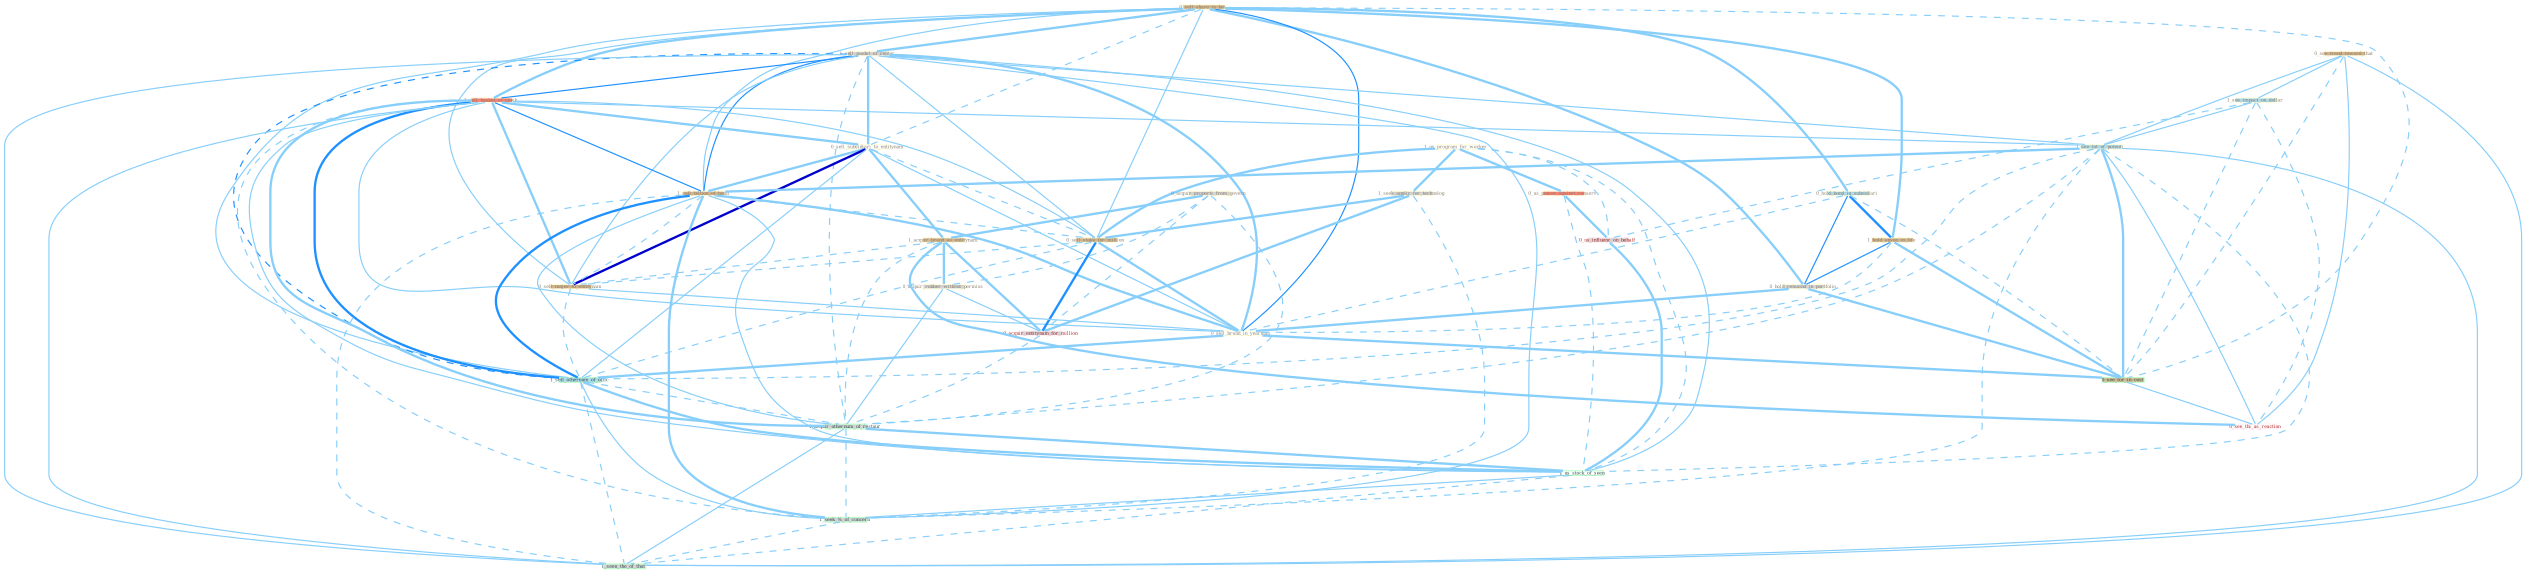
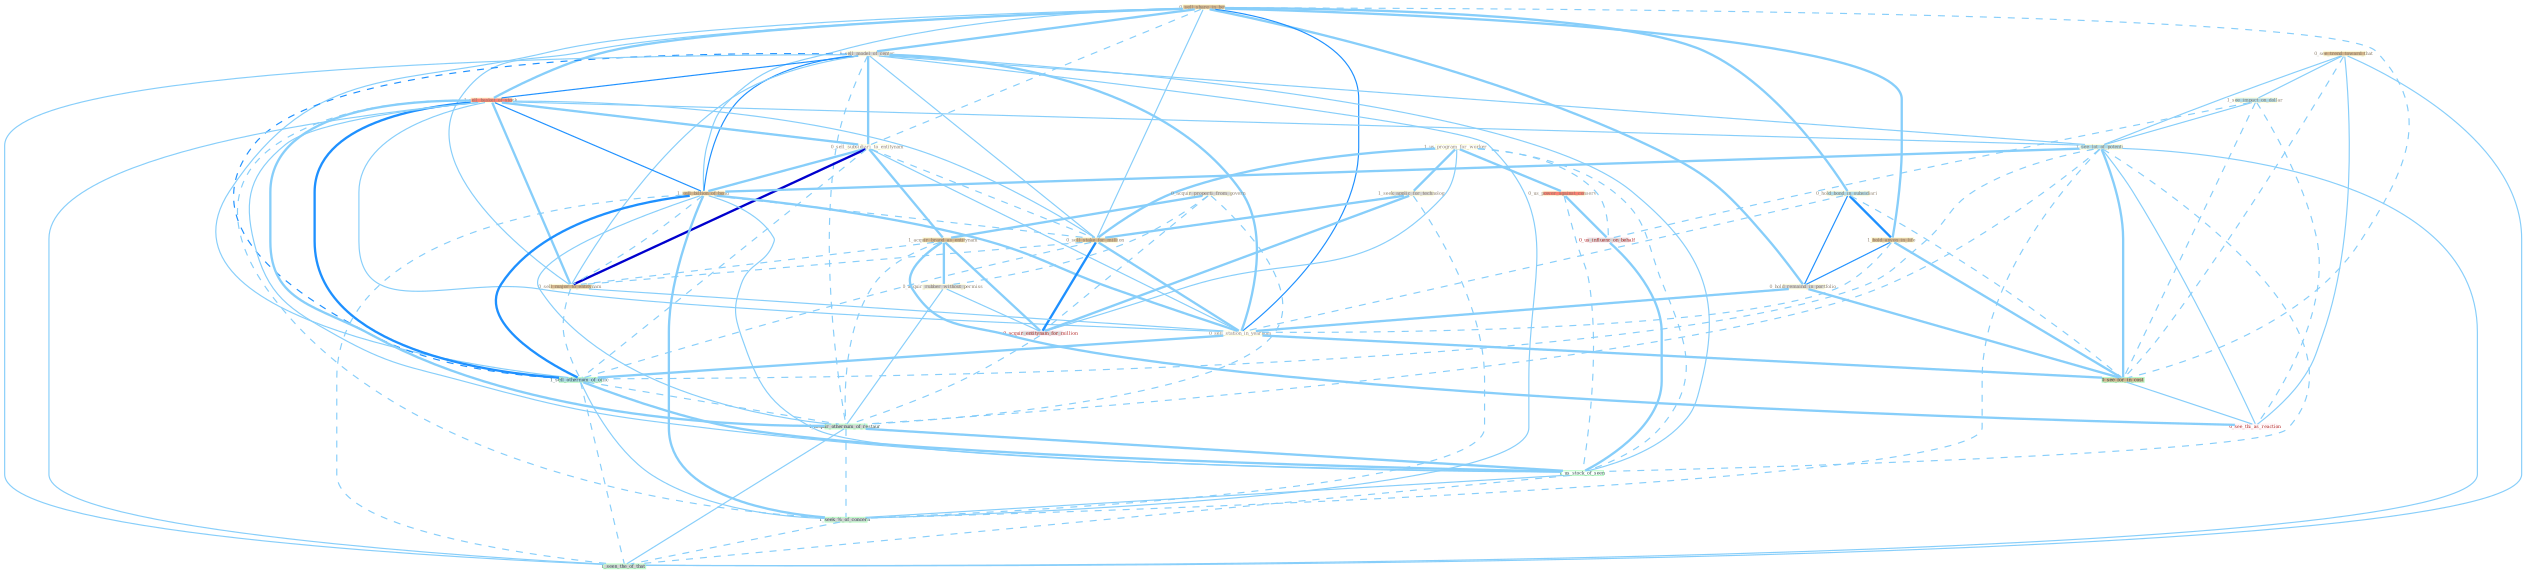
(731, 258) -> (731, 258)
none -> (1287, 267)
(1241, 333) -> (1241, 333)
